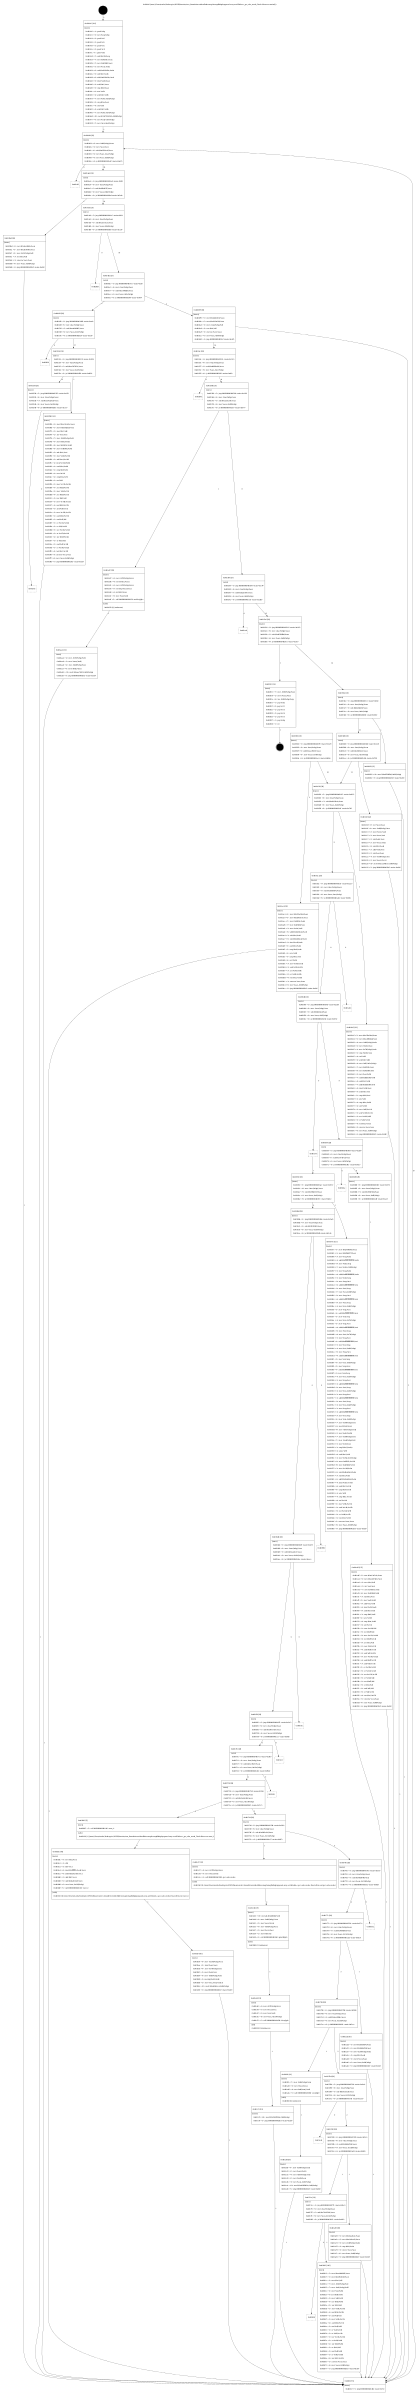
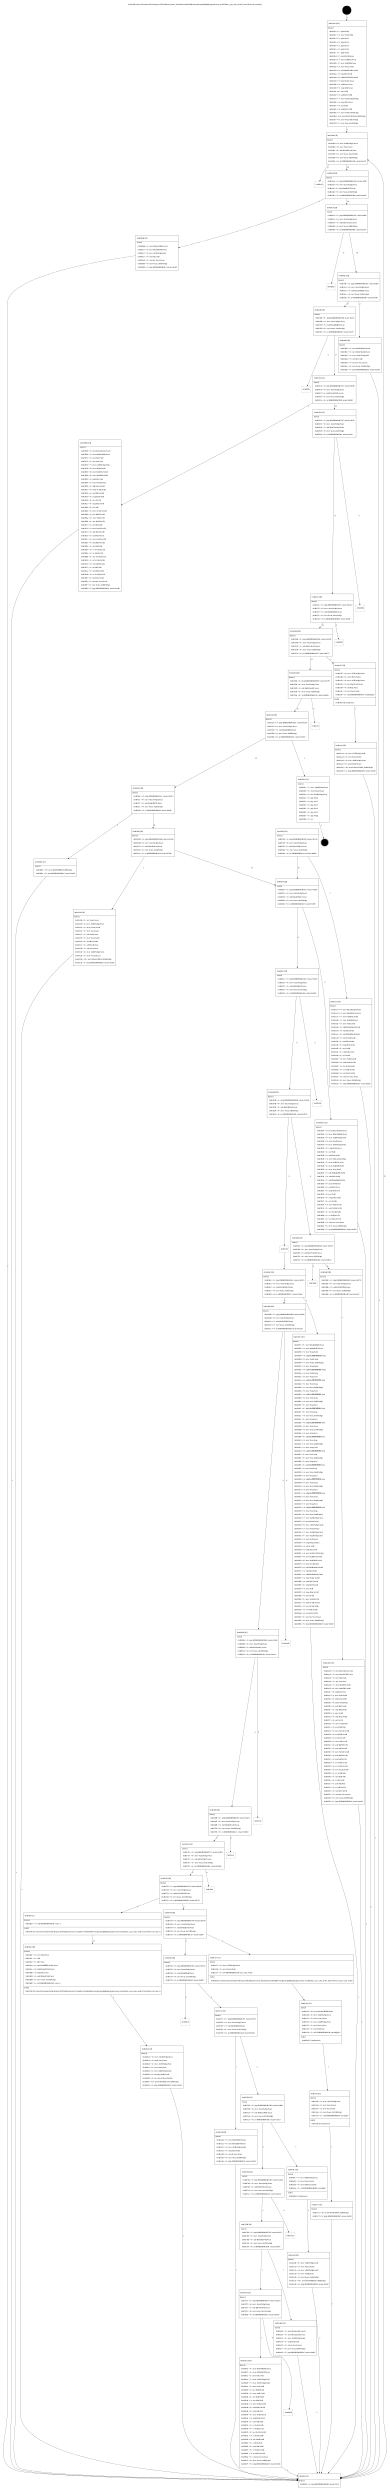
(214, 345) -> (333, 515)
